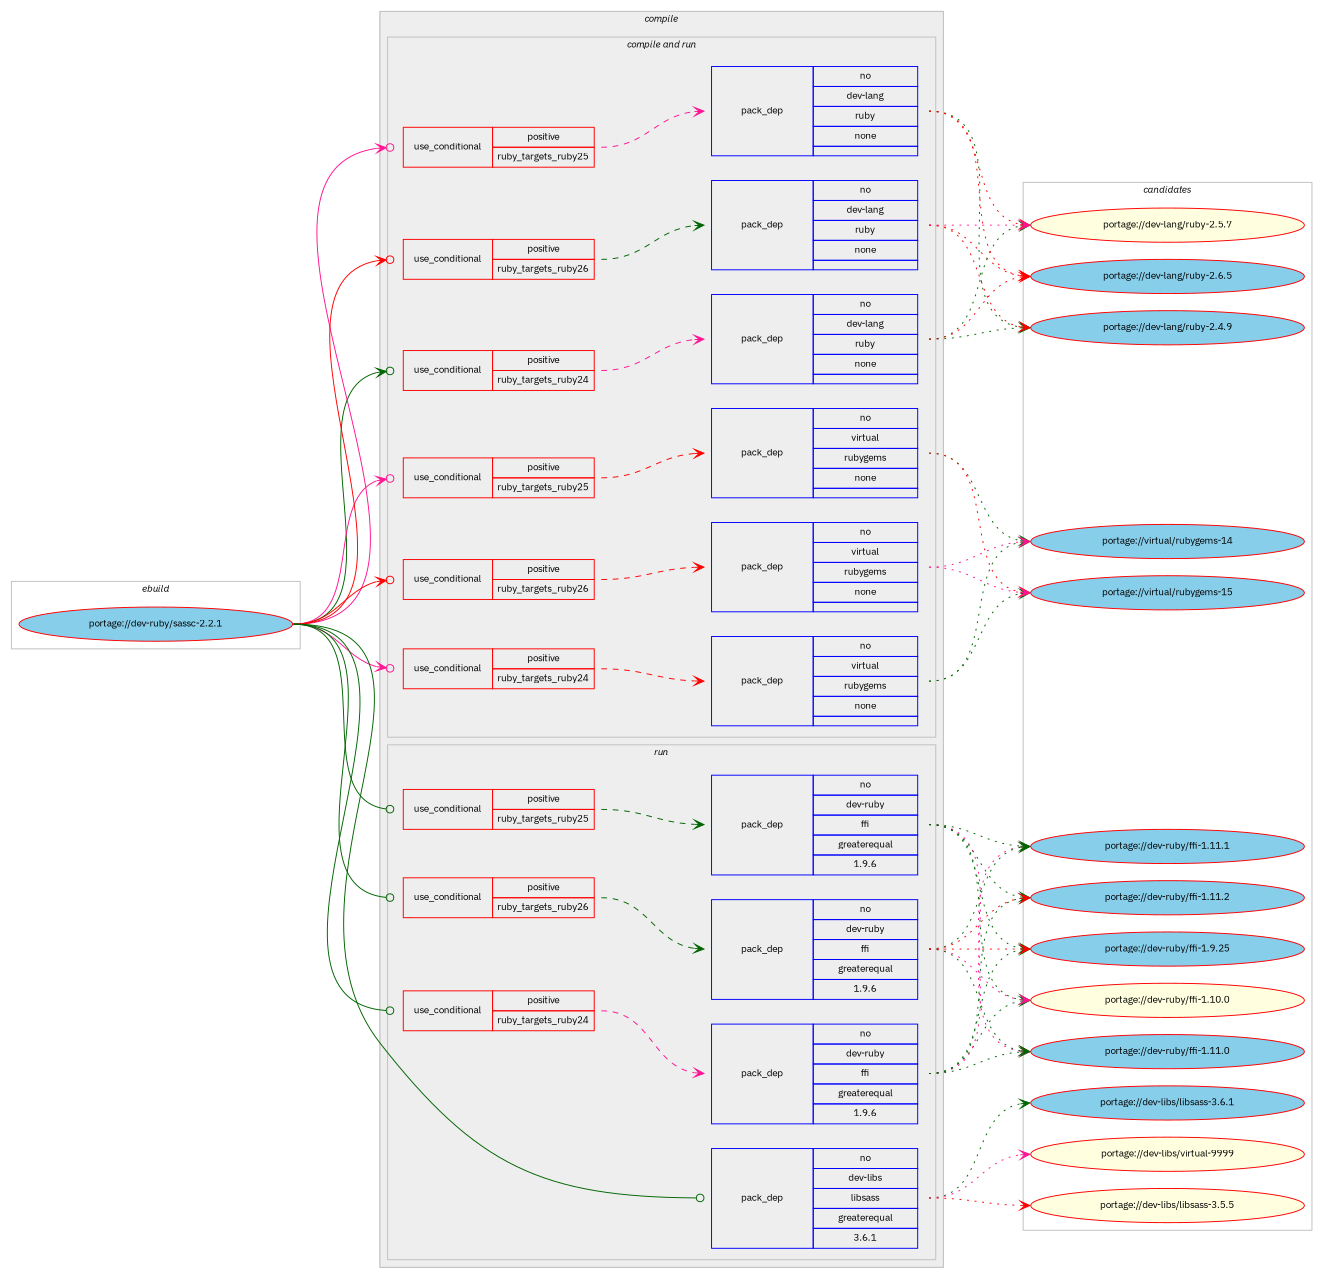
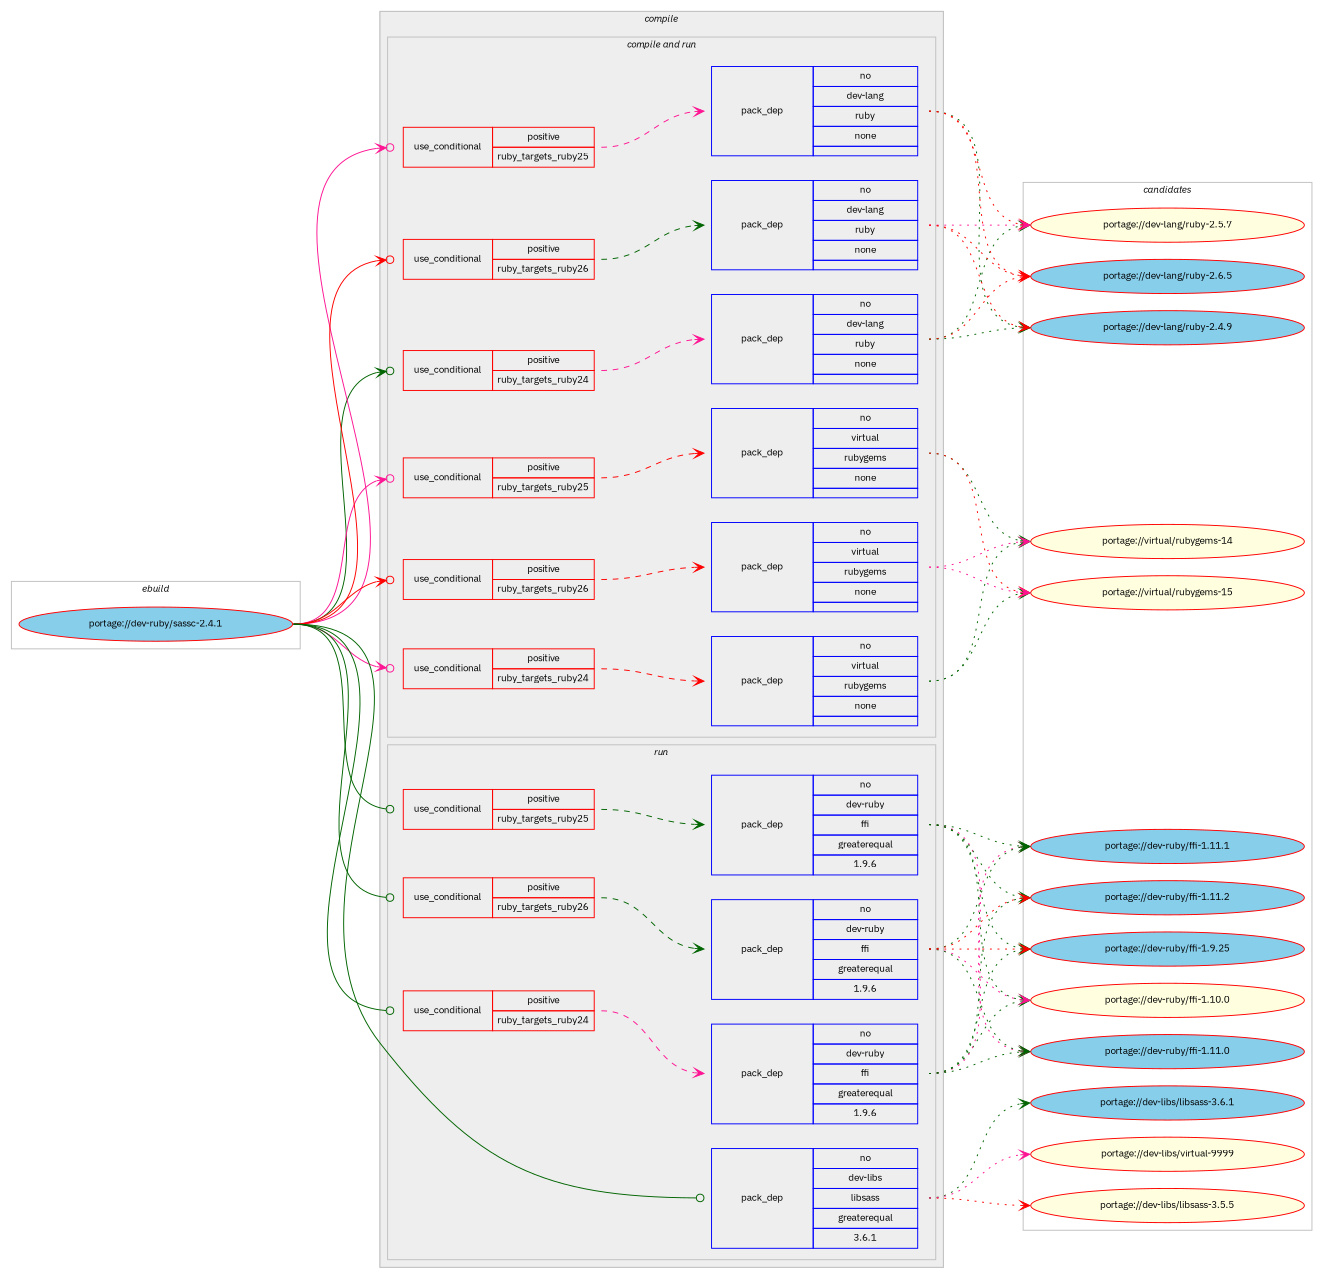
(1168, 542) -> (1168, 542)
(1168, 593) -> (1168, 593)
(156, 624) -> (156, 624)
